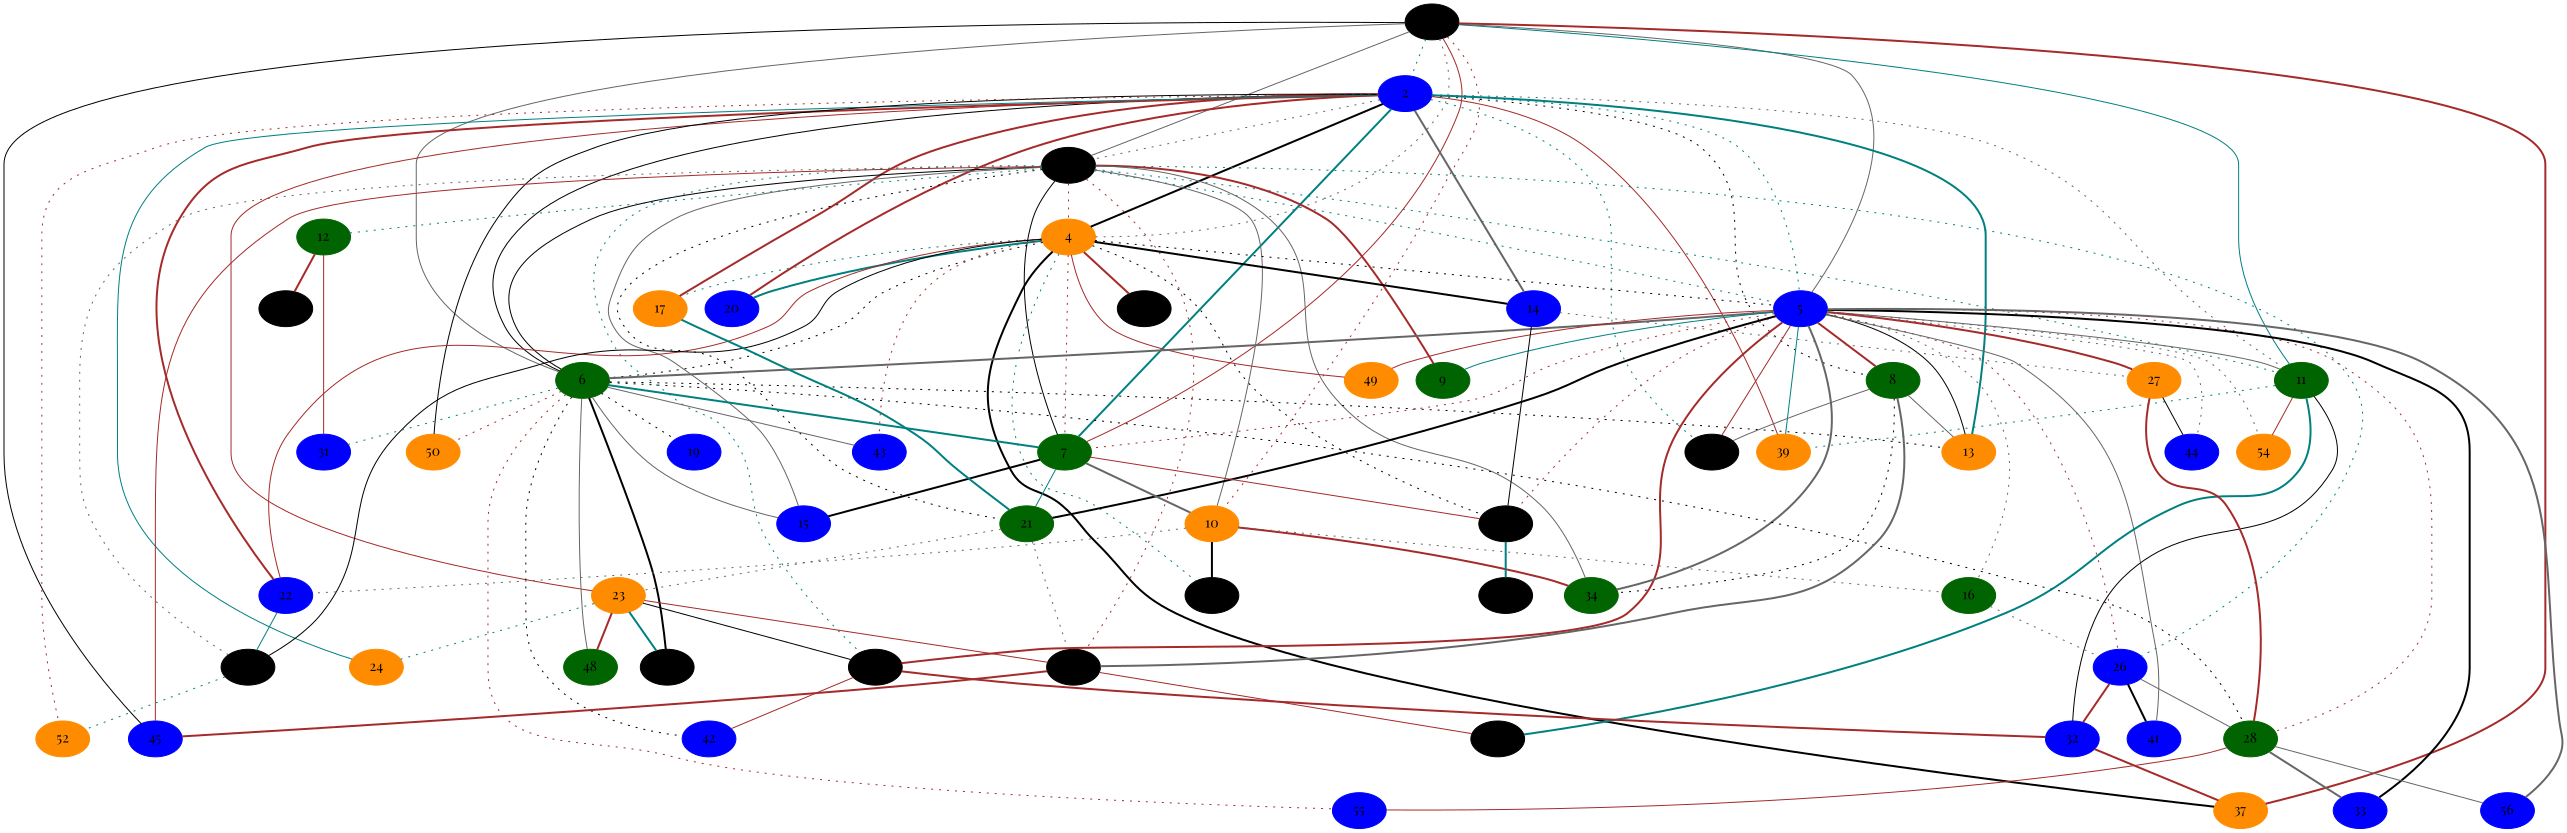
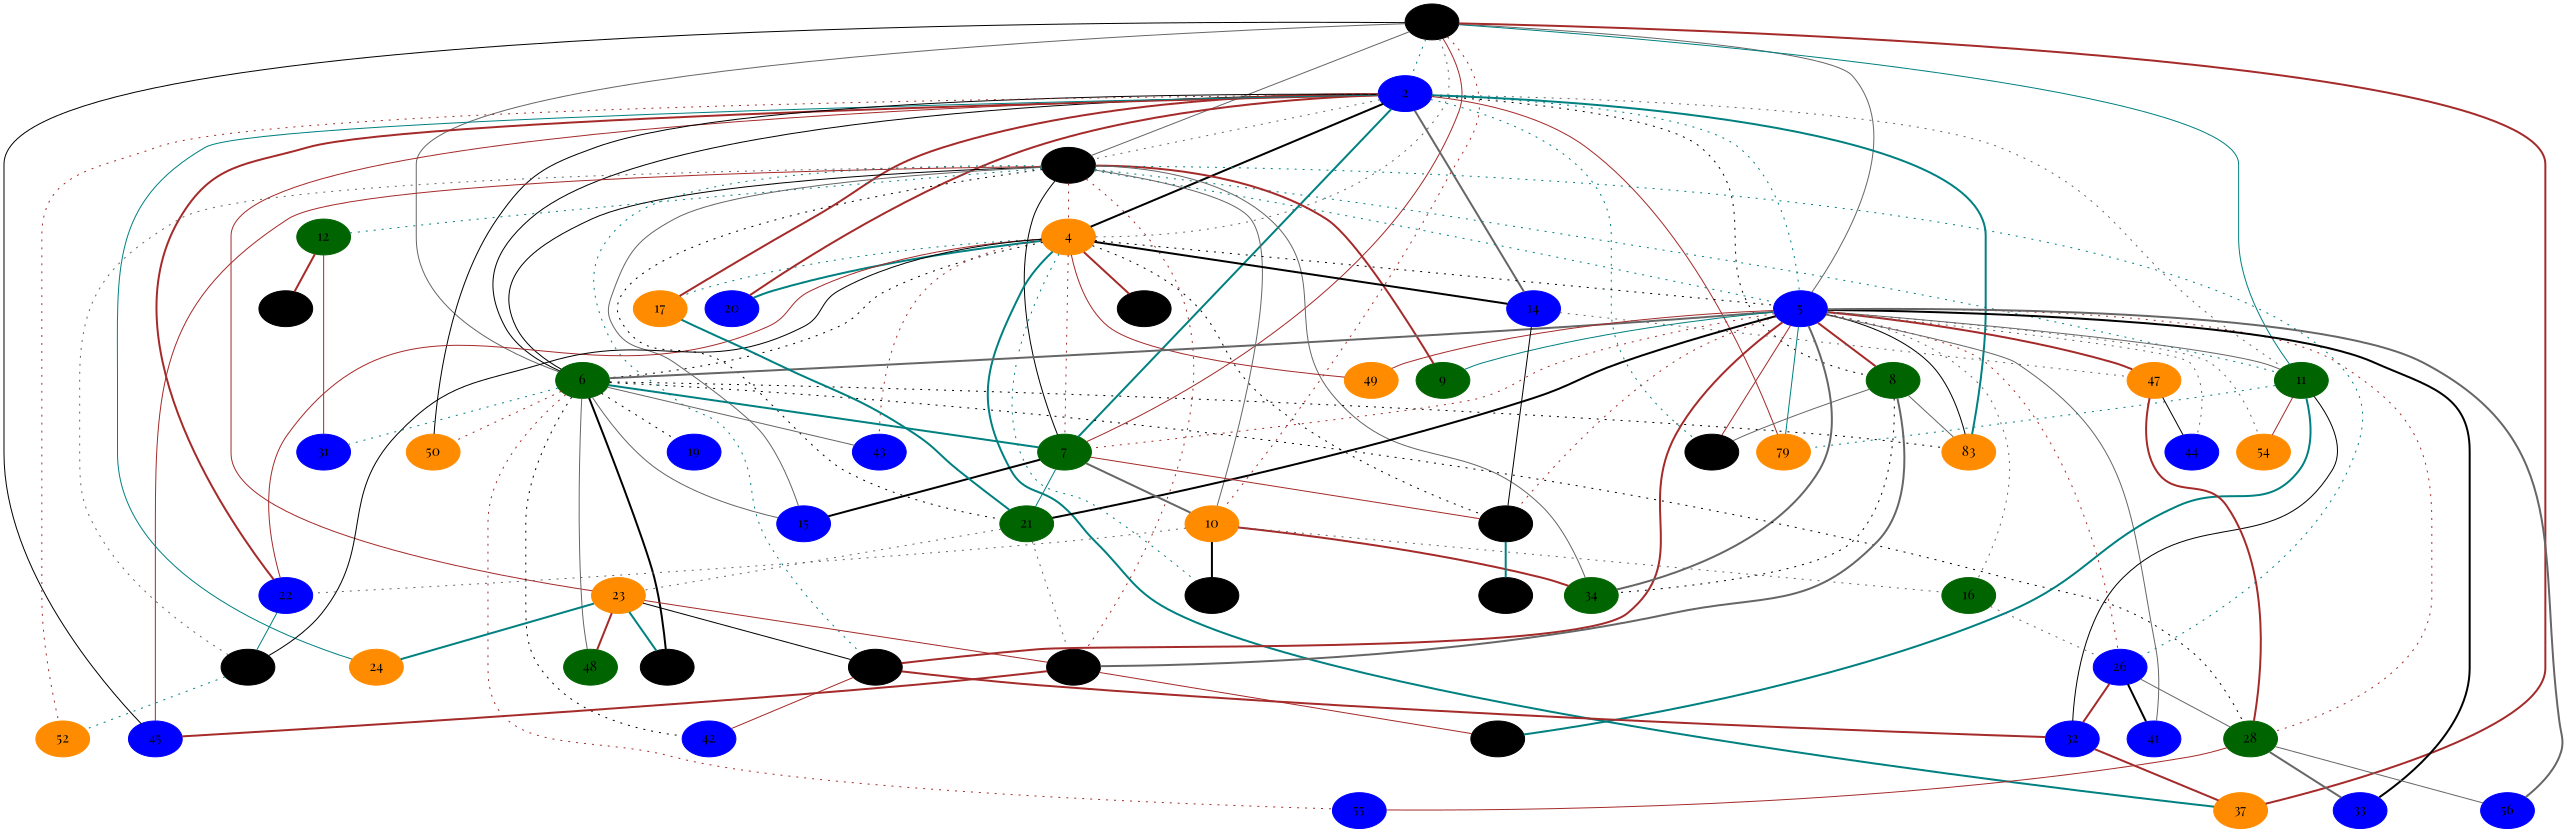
(2154, 380) -> (2154, 380)
(1784, 452) -> (1784, 452)
(1969, 452) -> (1969, 452)
(497, 631) -> (497, 631)
(1463, 694) -> (1463, 694)
